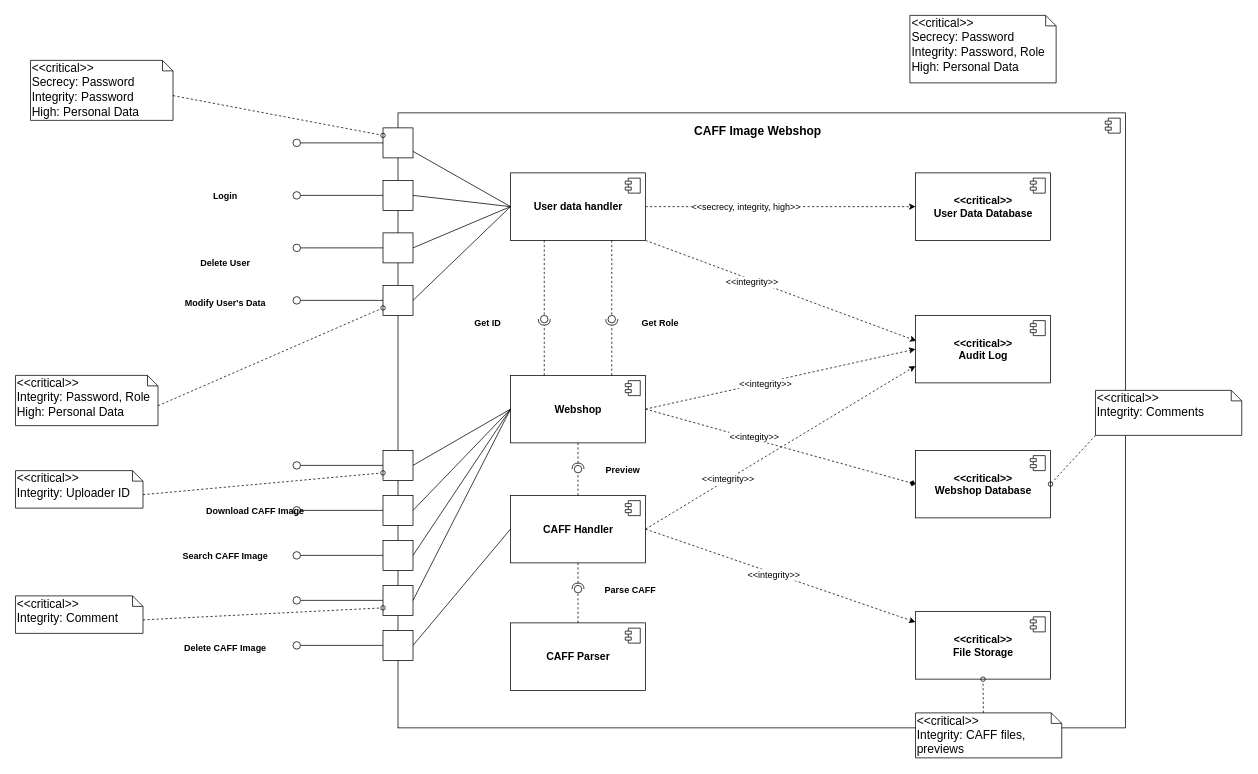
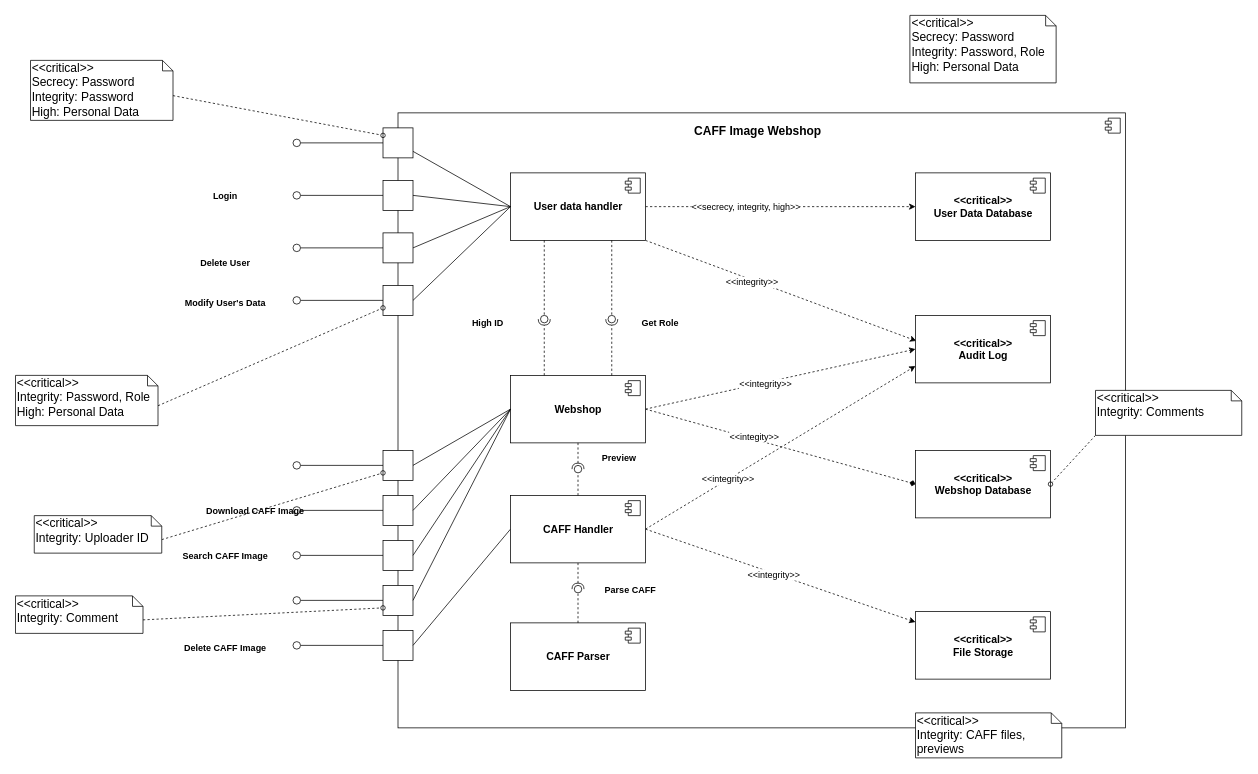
(488, 323) -> (488, 323)
(623, 469) -> (619, 458)
(79, 489) -> (98, 534)
(983, 698) -> none
